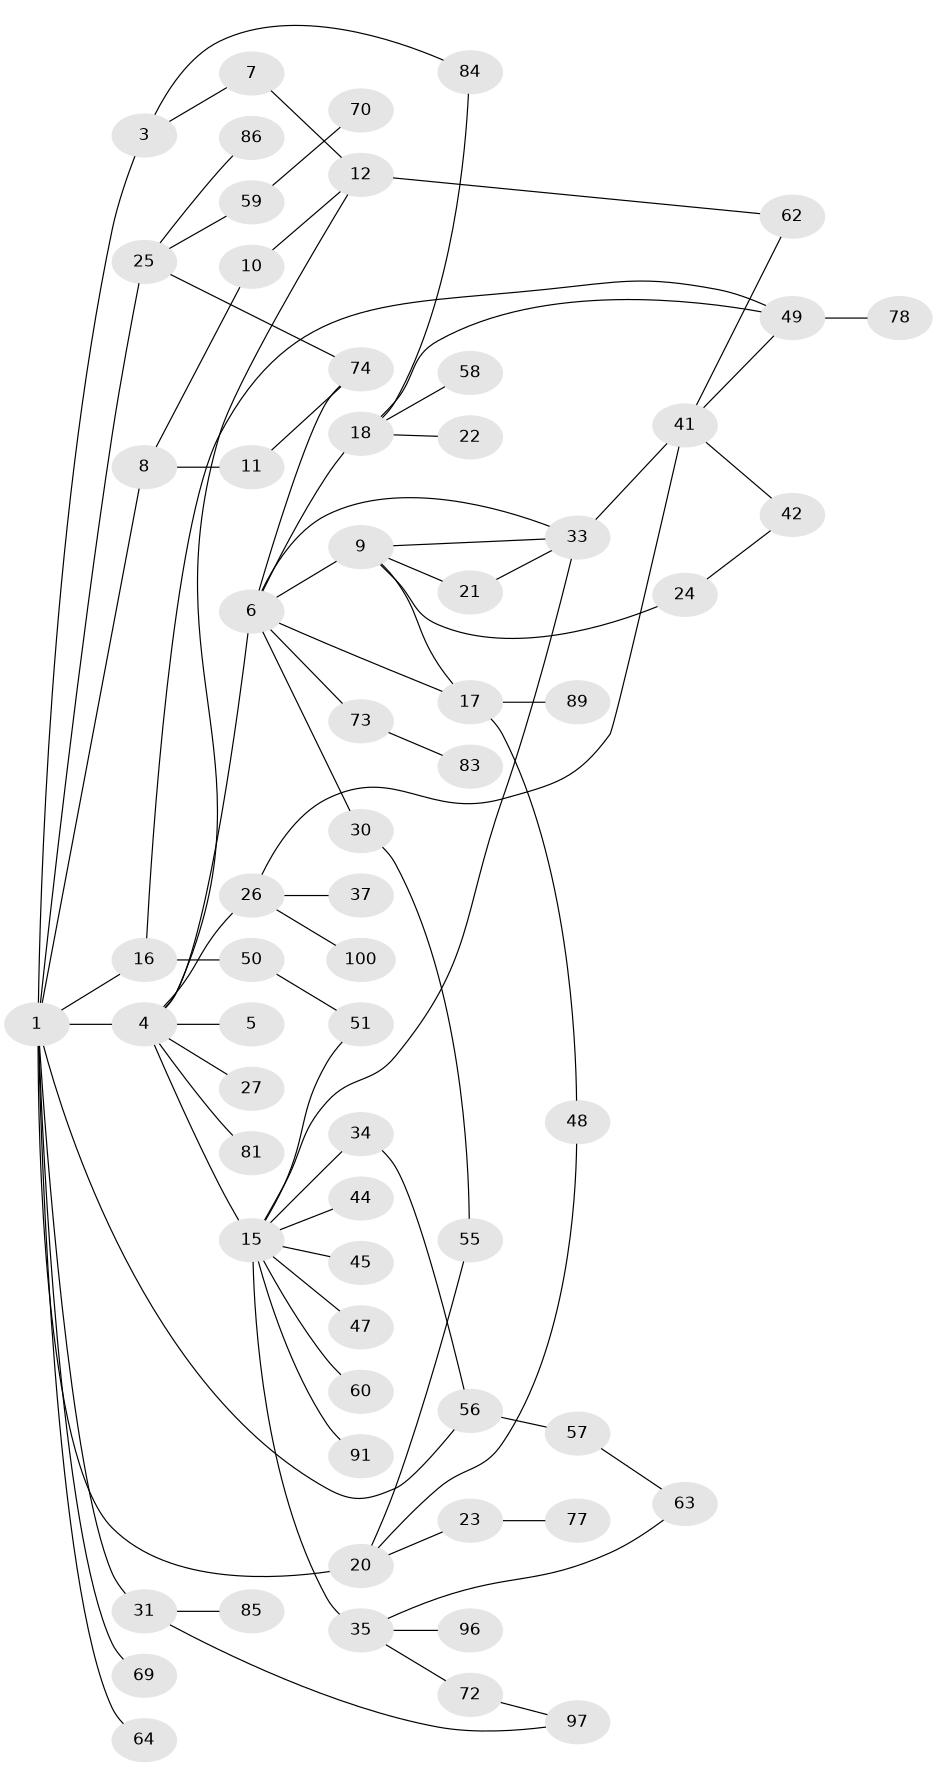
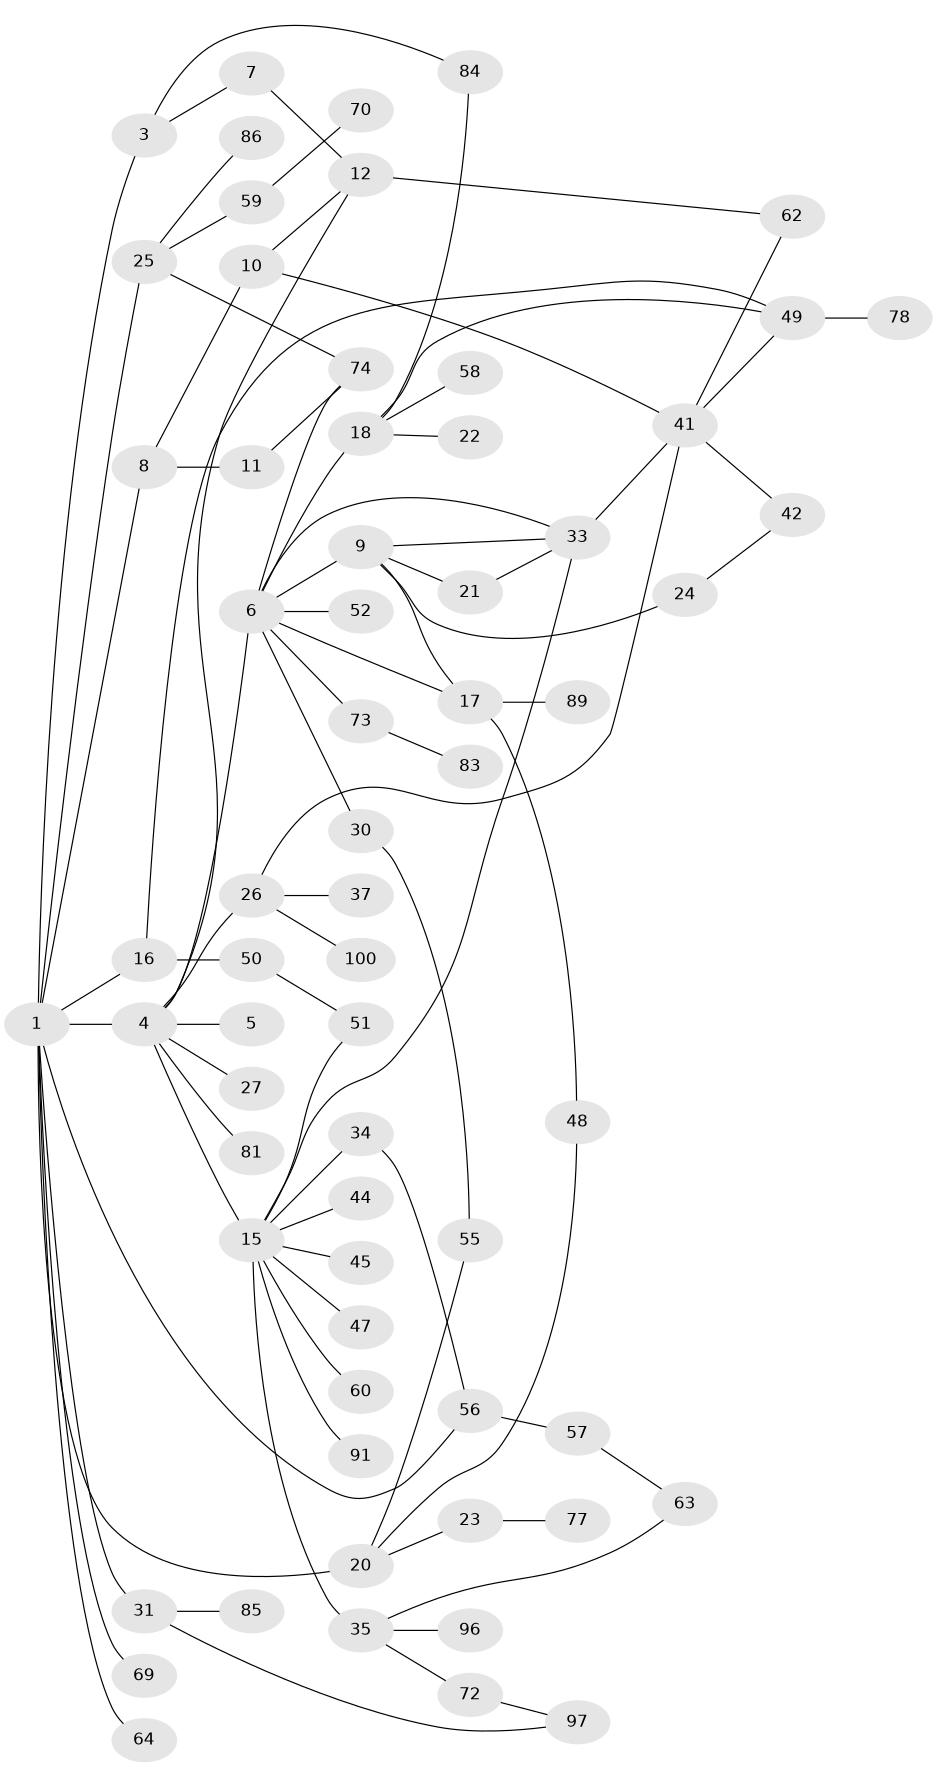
none -> (485, 334)
none -> (361, 612)
